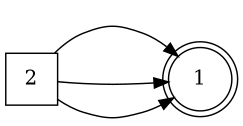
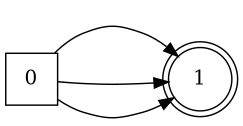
(32, 79) -> (32, 79)
